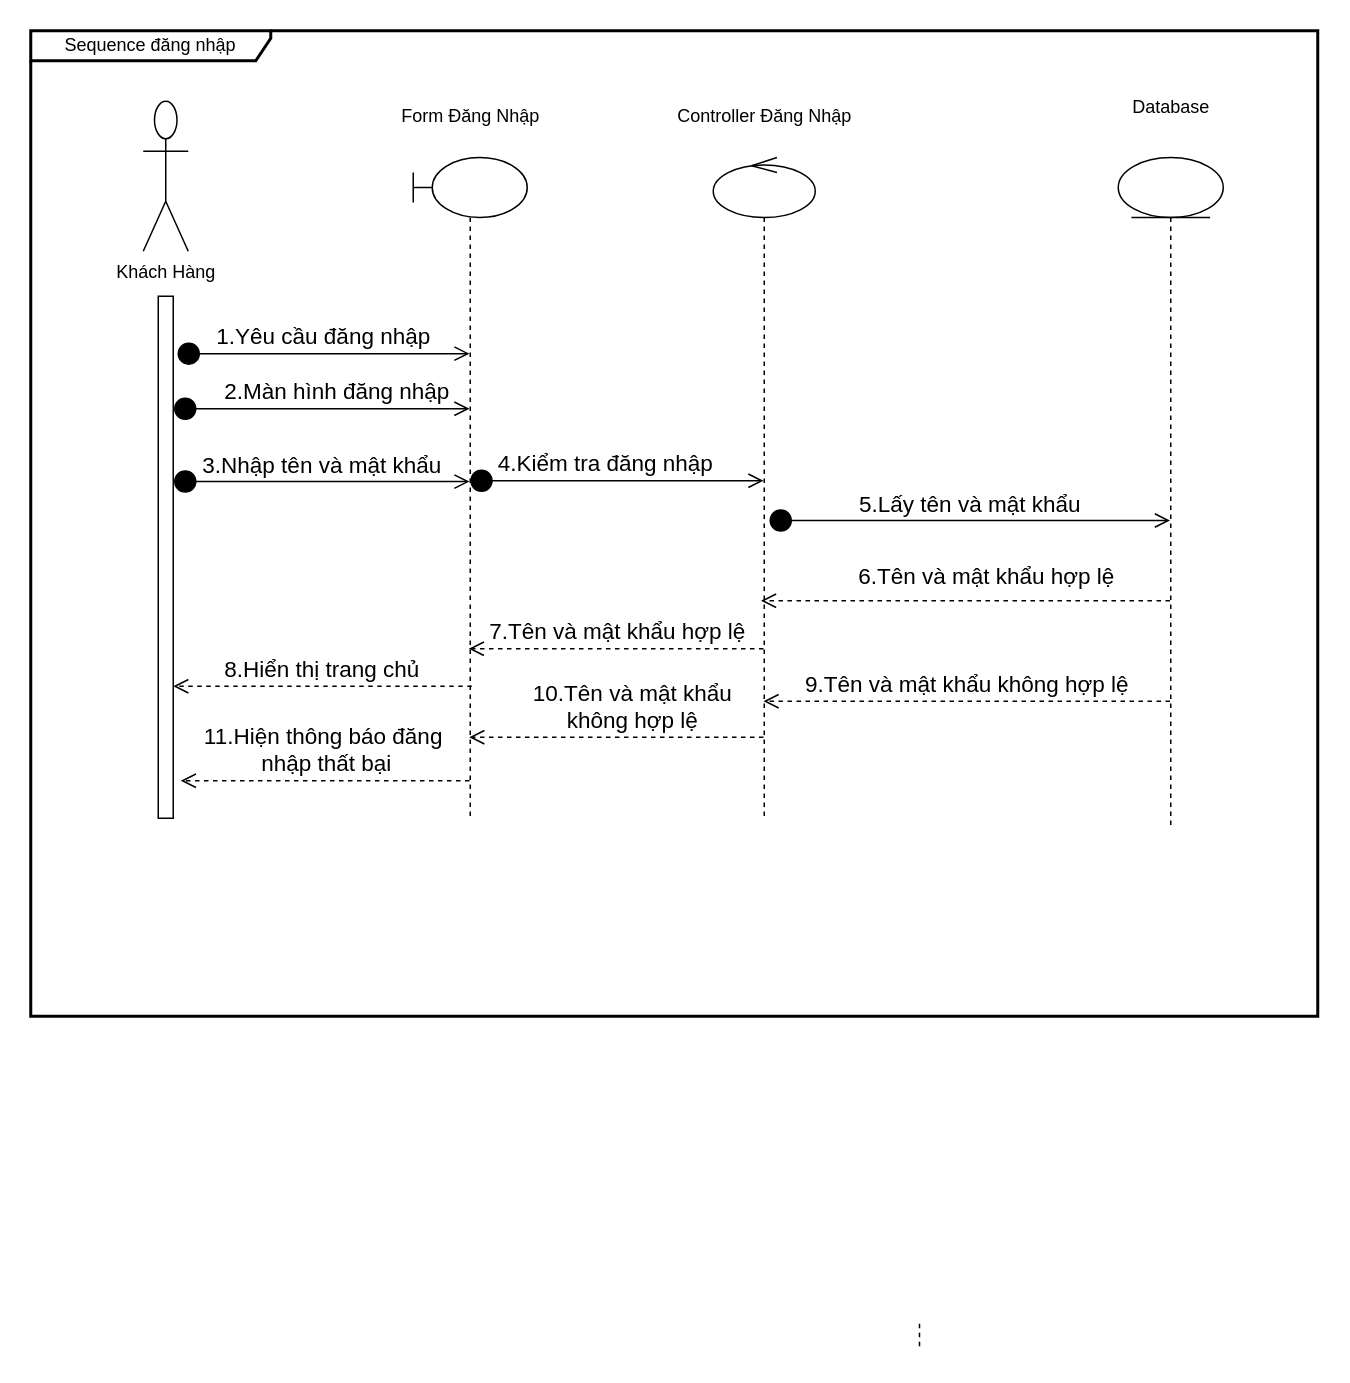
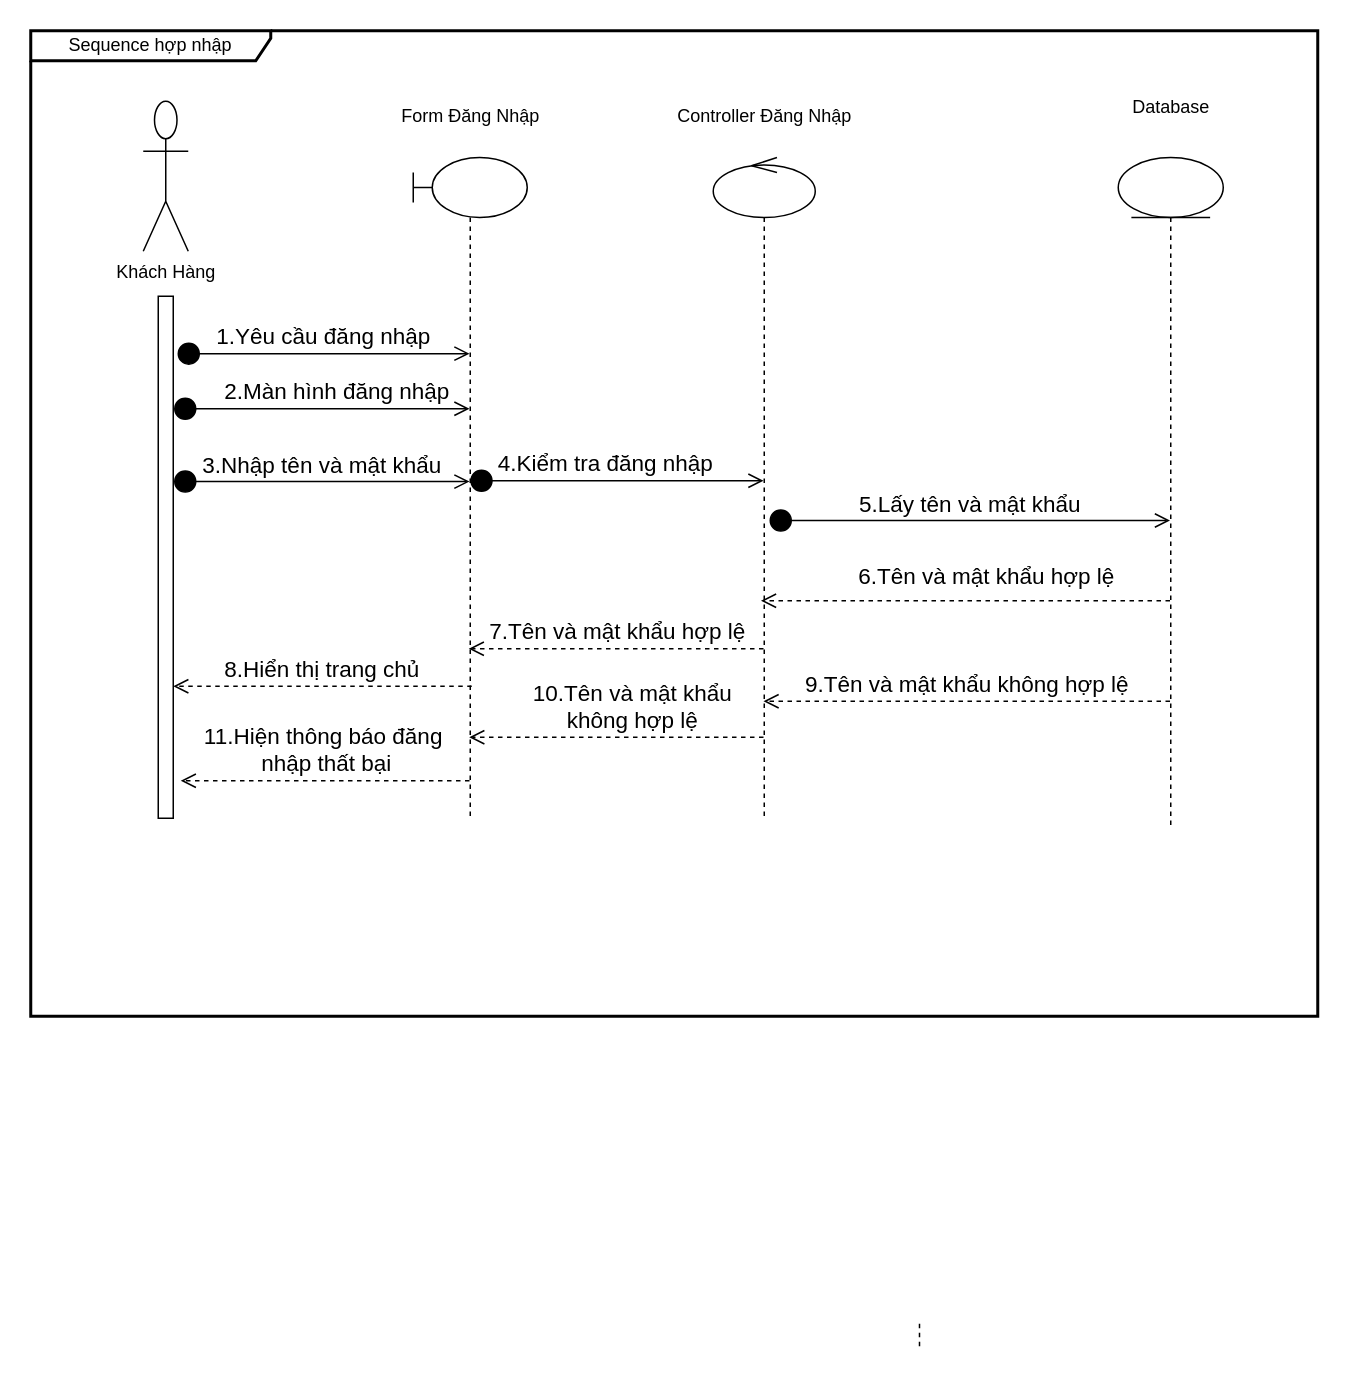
(151, 46) -> (151, 46)
